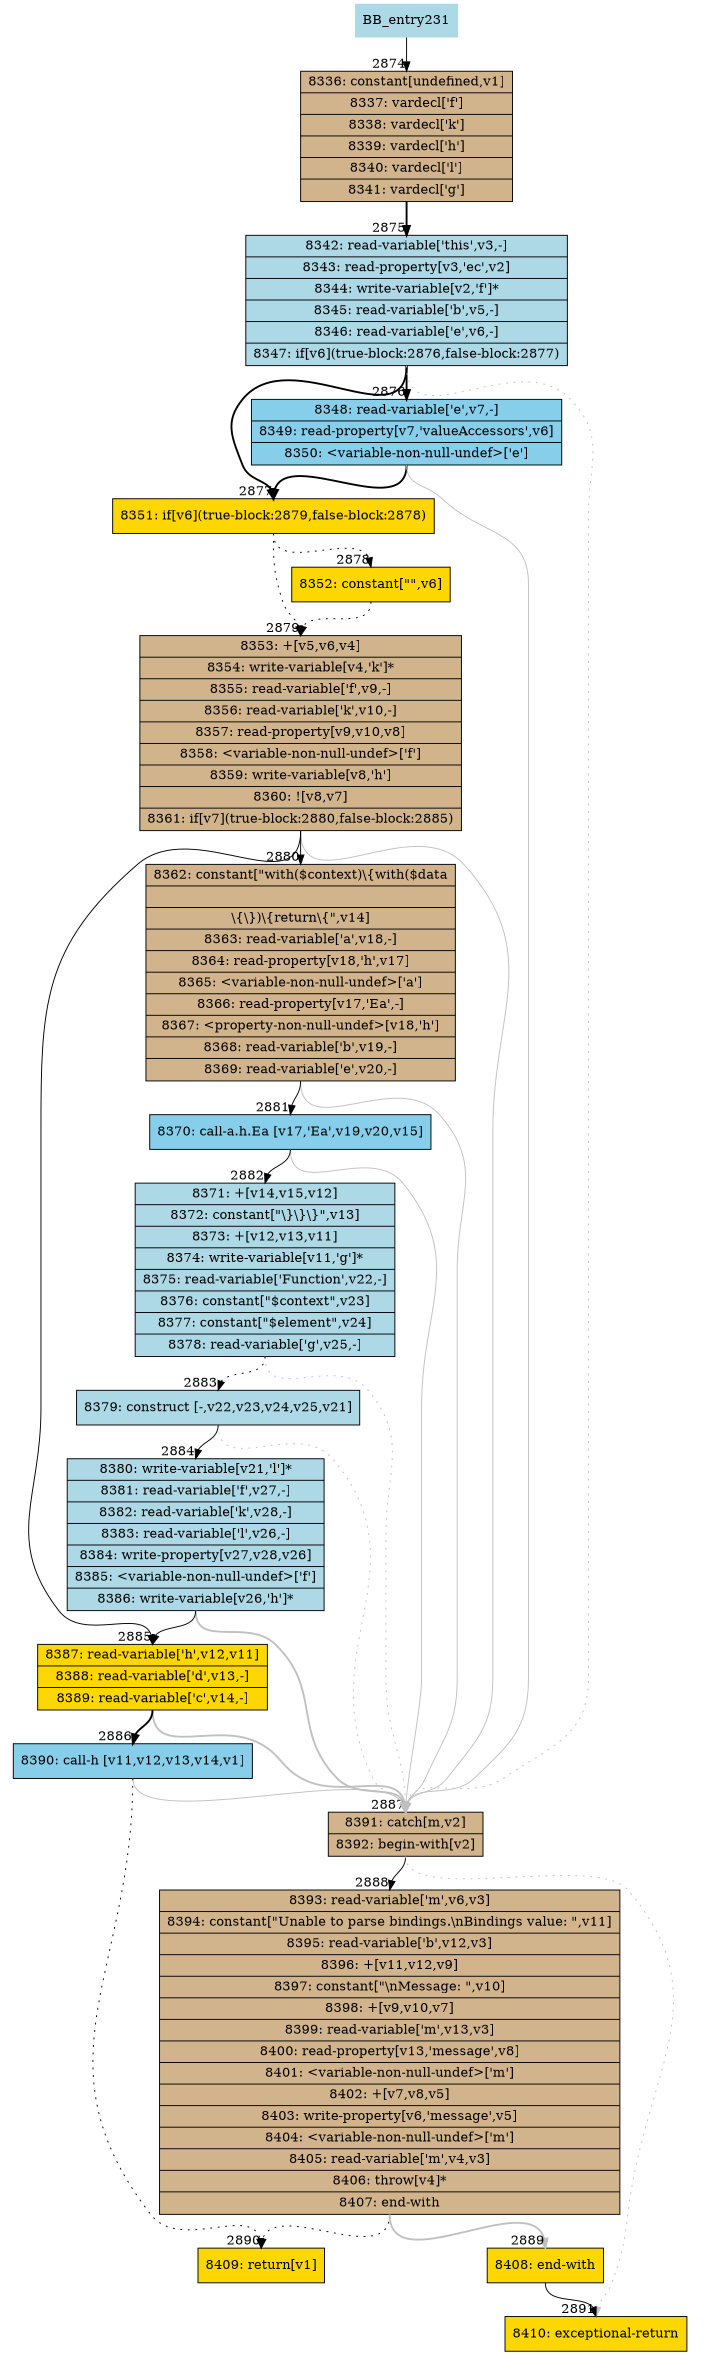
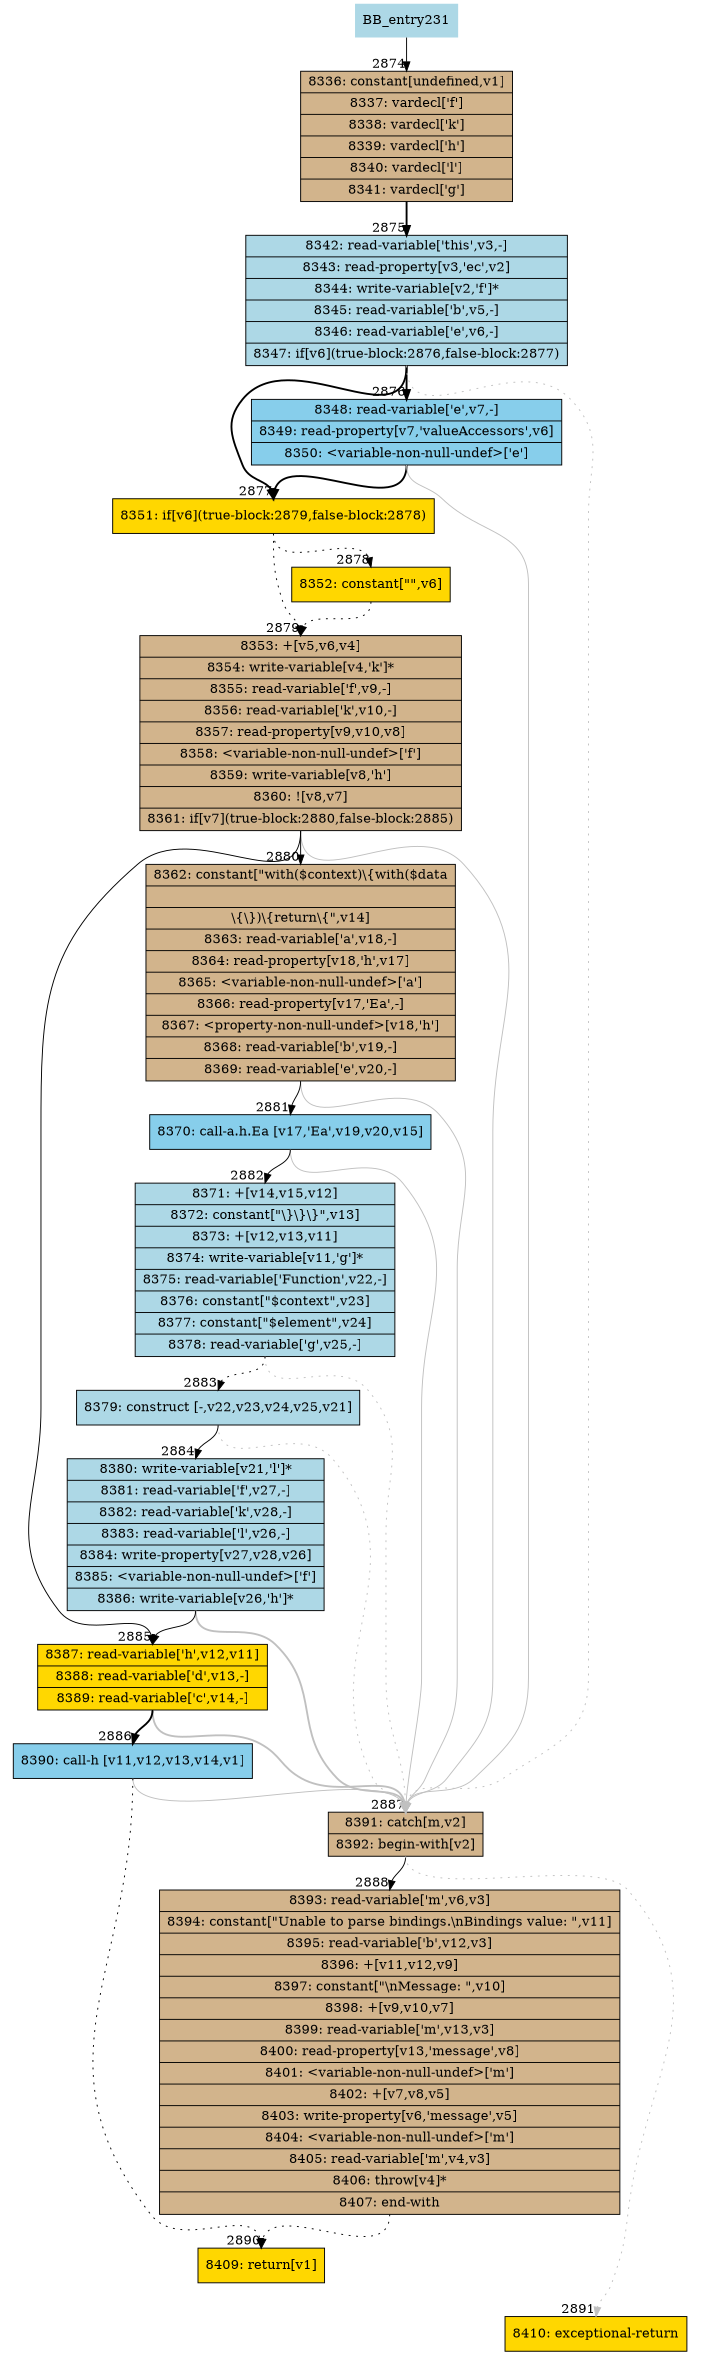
(545, 2265) -> none
